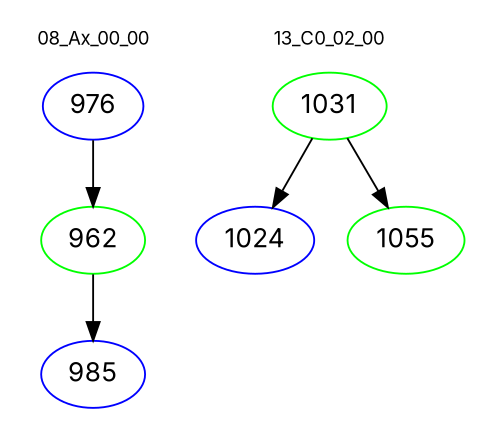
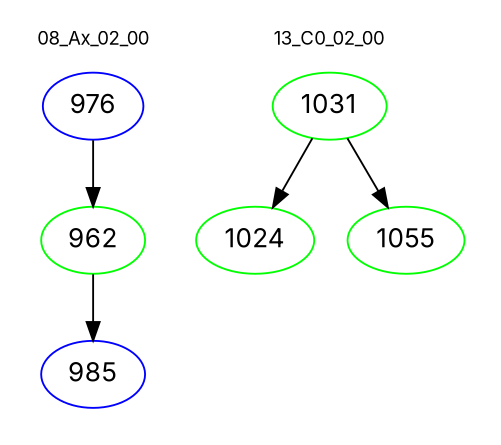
(94, 40) -> (94, 40)
(255, 240) -> (255, 240)
